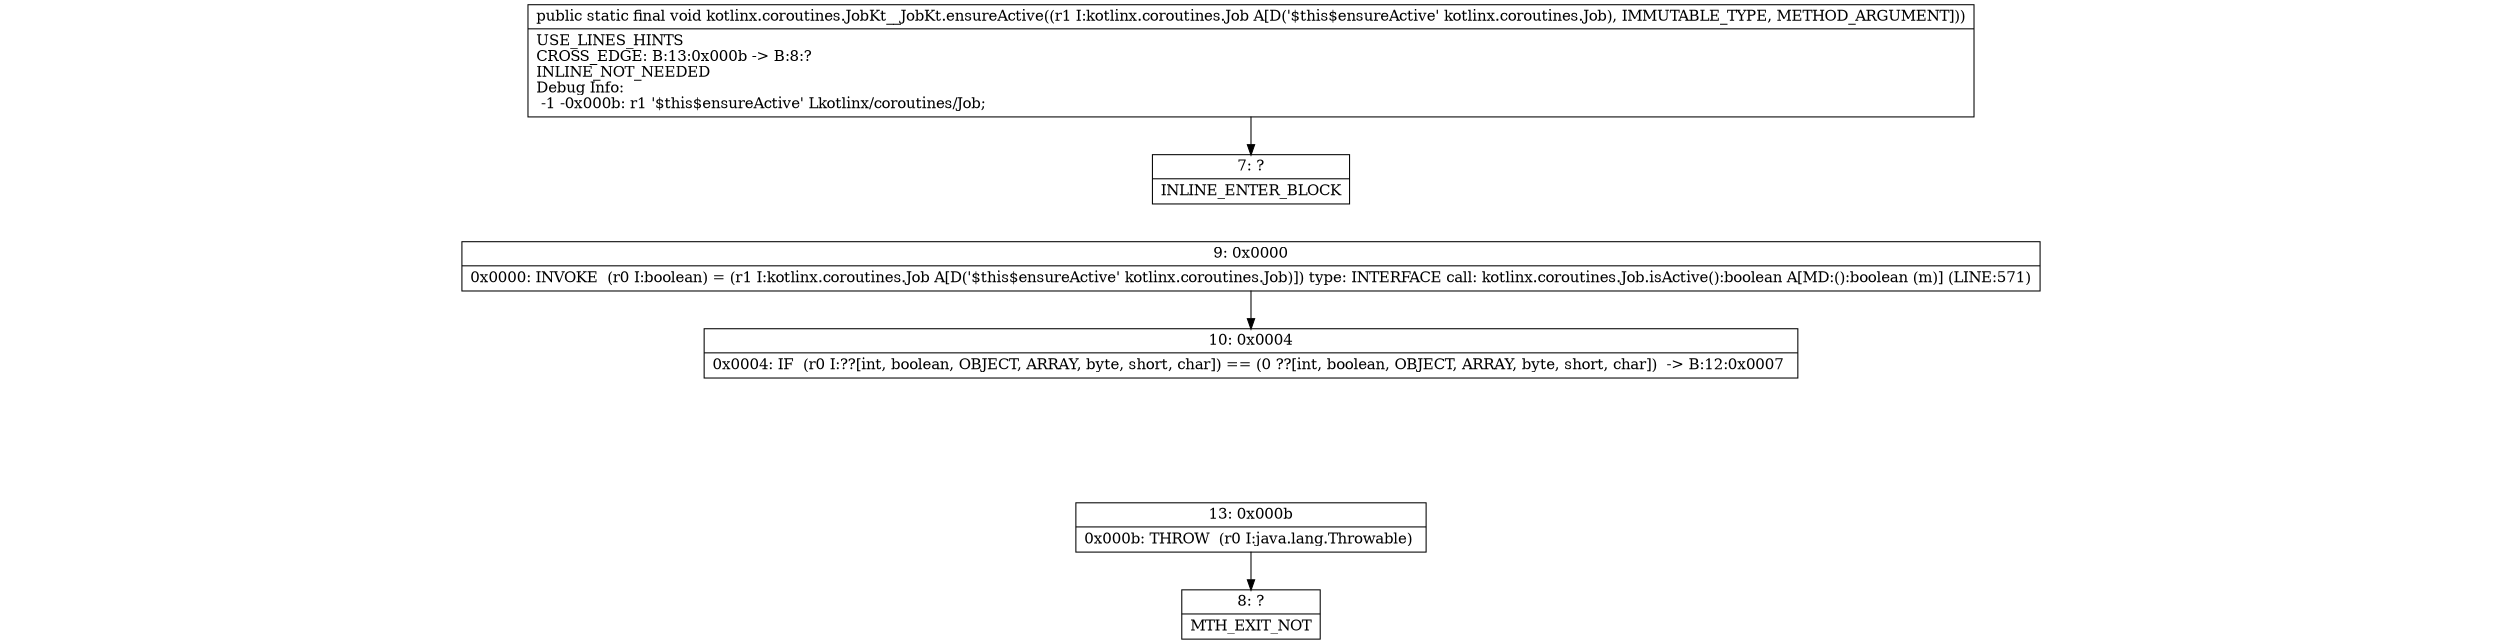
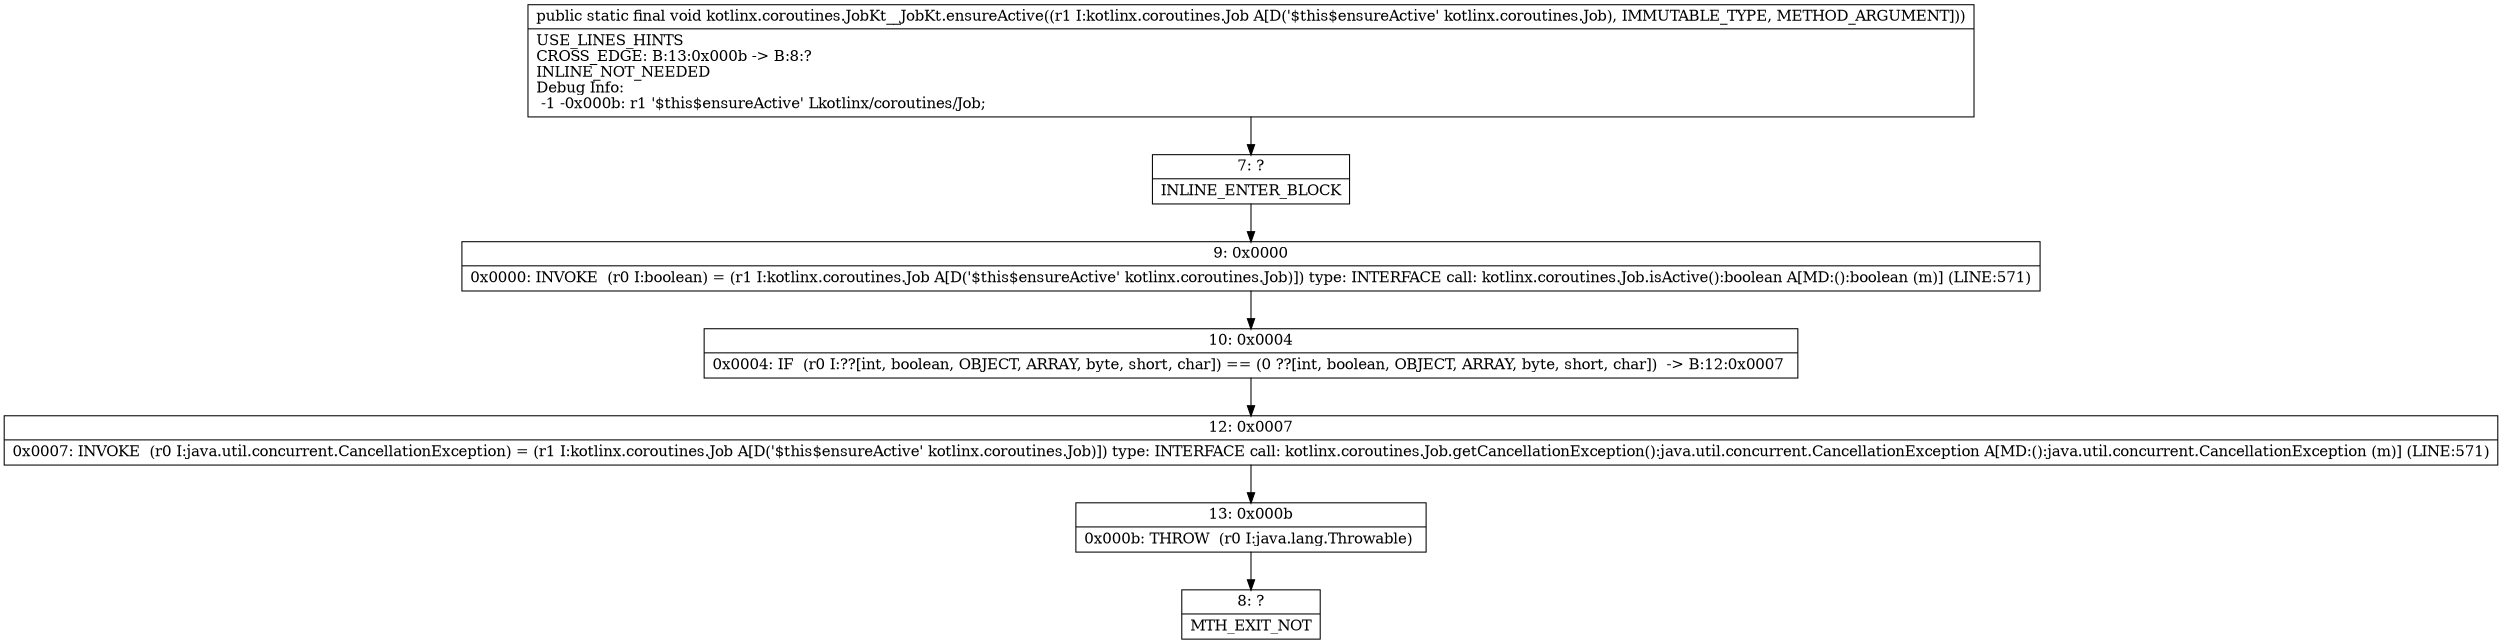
none -> (1251, 218)
none -> (1251, 440)
